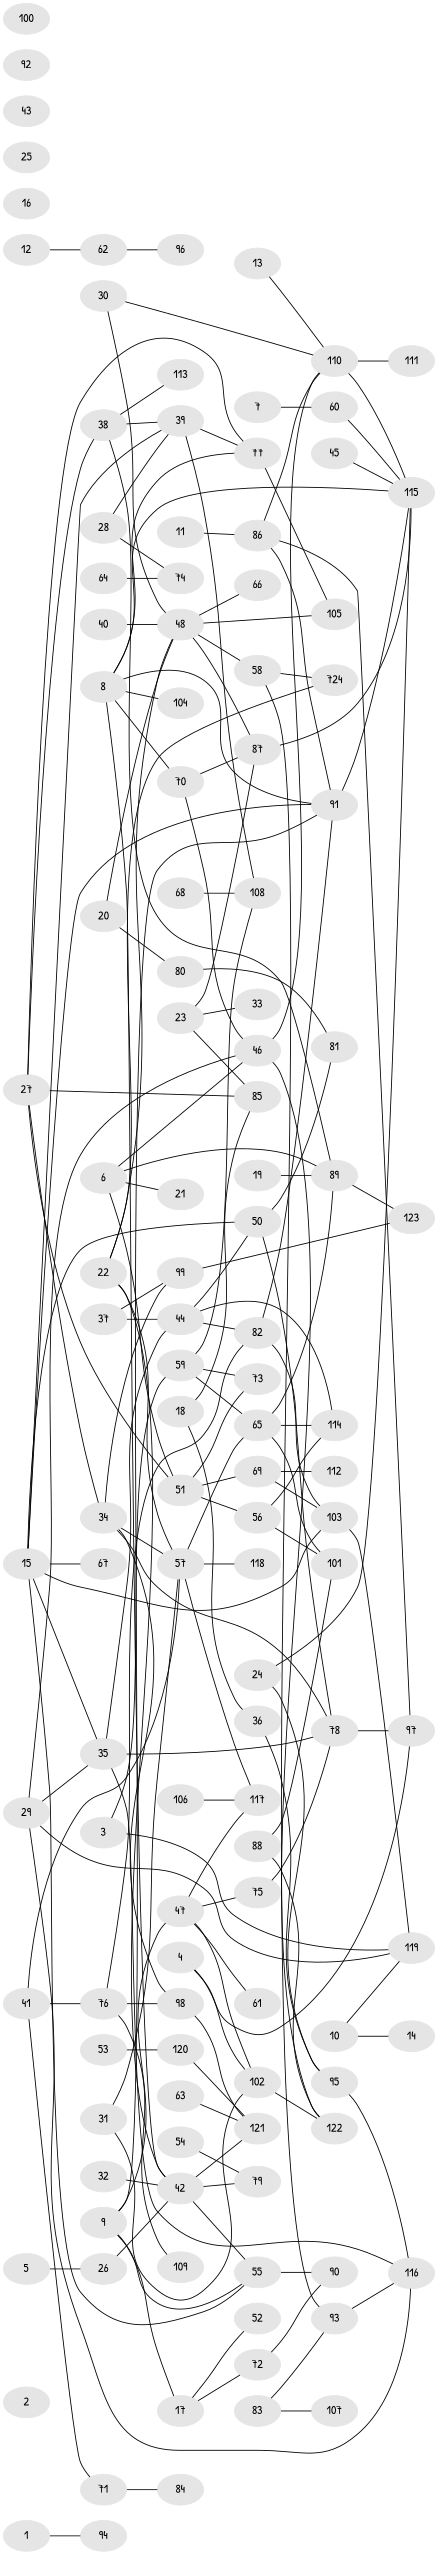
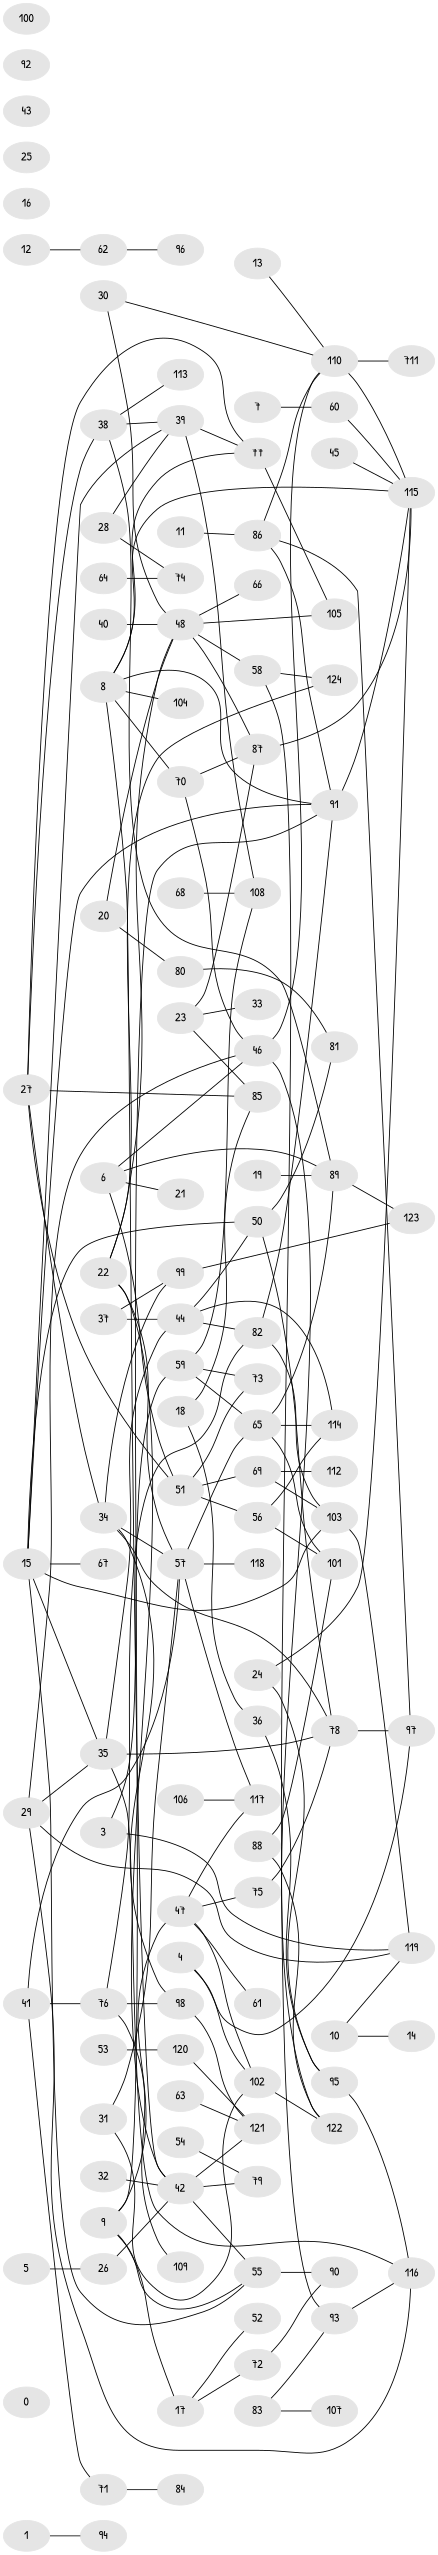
(412, 361) -> (412, 361)
(335, 680) -> (335, 680)
(27, 2402) -> (27, 2402)
